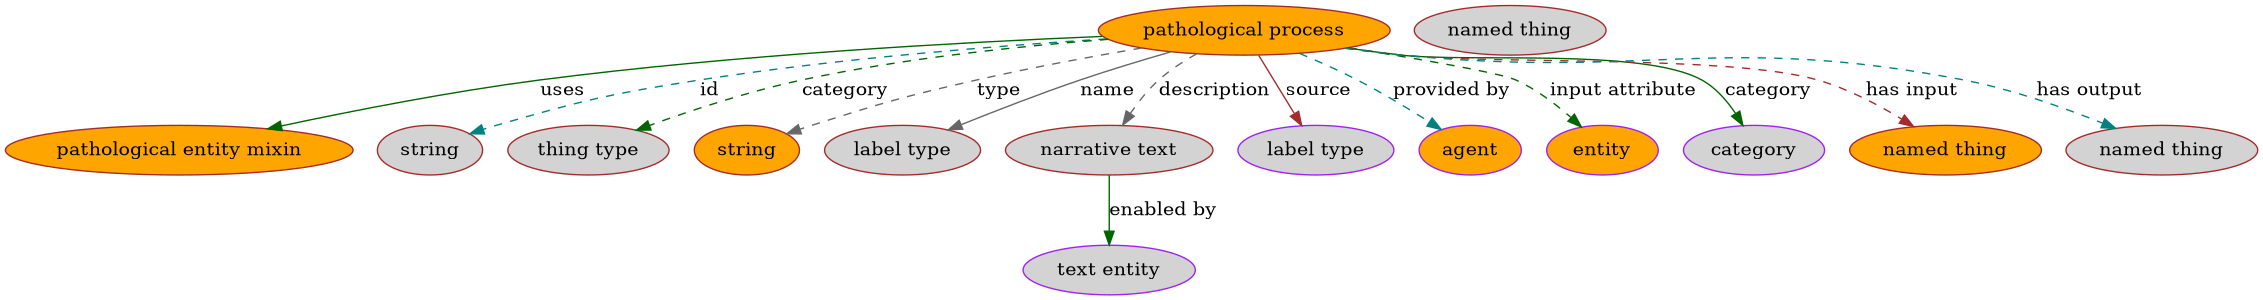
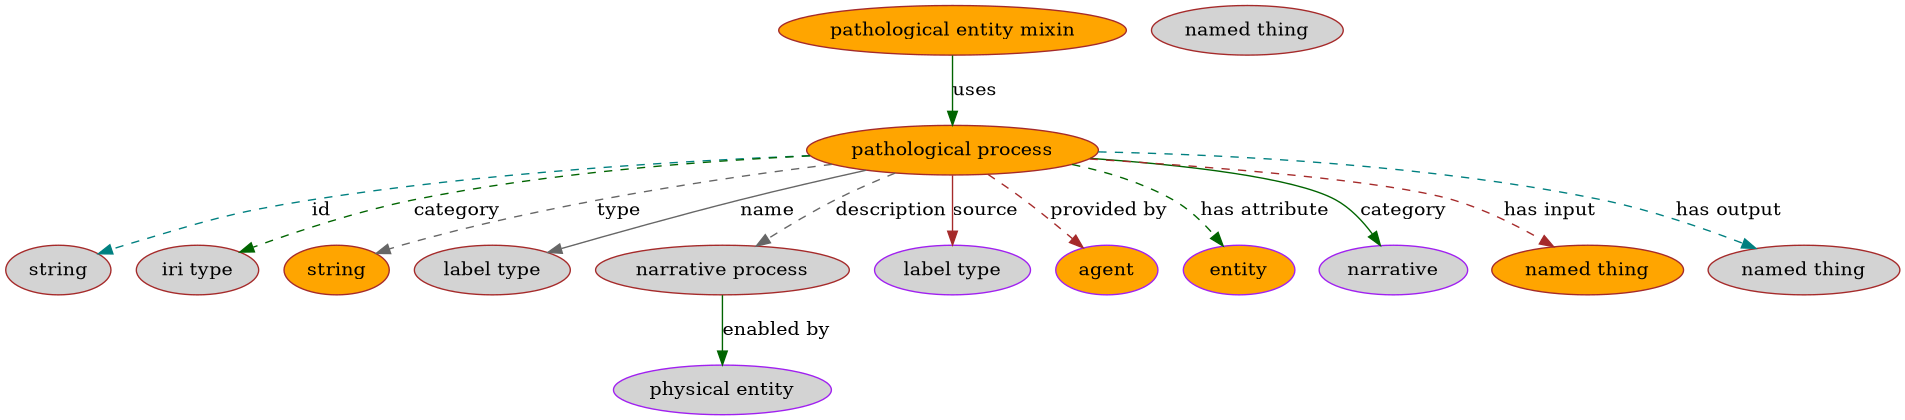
(690, 63) -> (953, 83)
(1366, 85) -> (1031, 205)
(1623, 90) -> (1265, 210)
(588, 150) -> (198, 270)
(1109, 150) -> (722, 270)
(1754, 150) -> (1393, 270)
(1109, 270) -> (722, 390)
